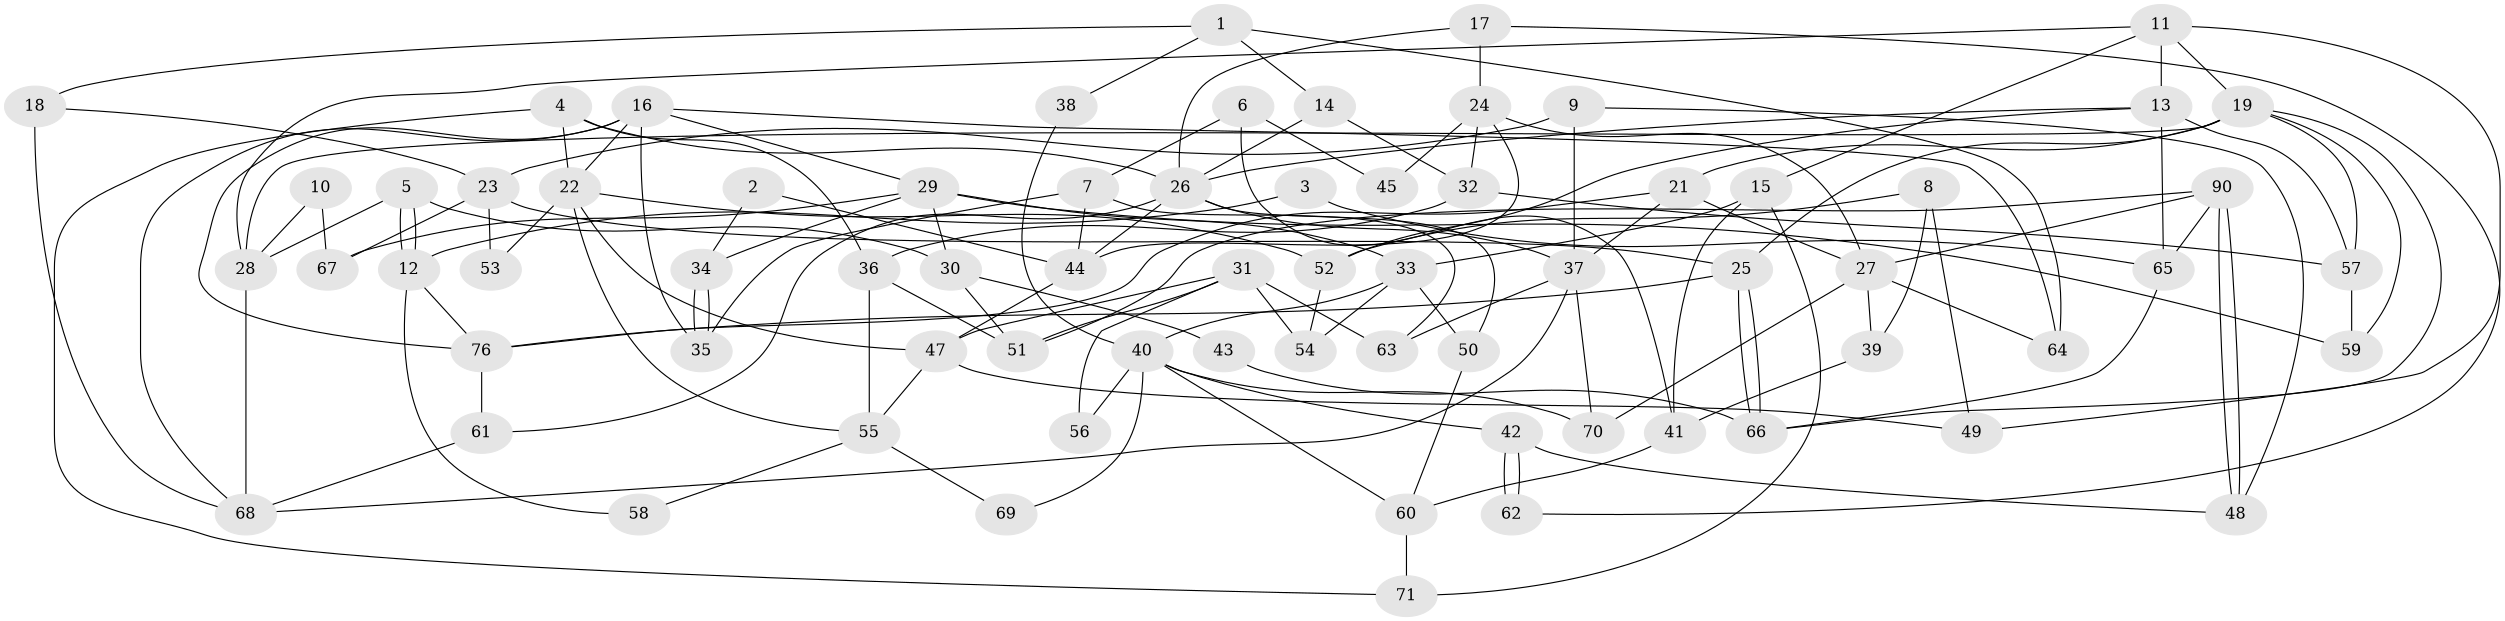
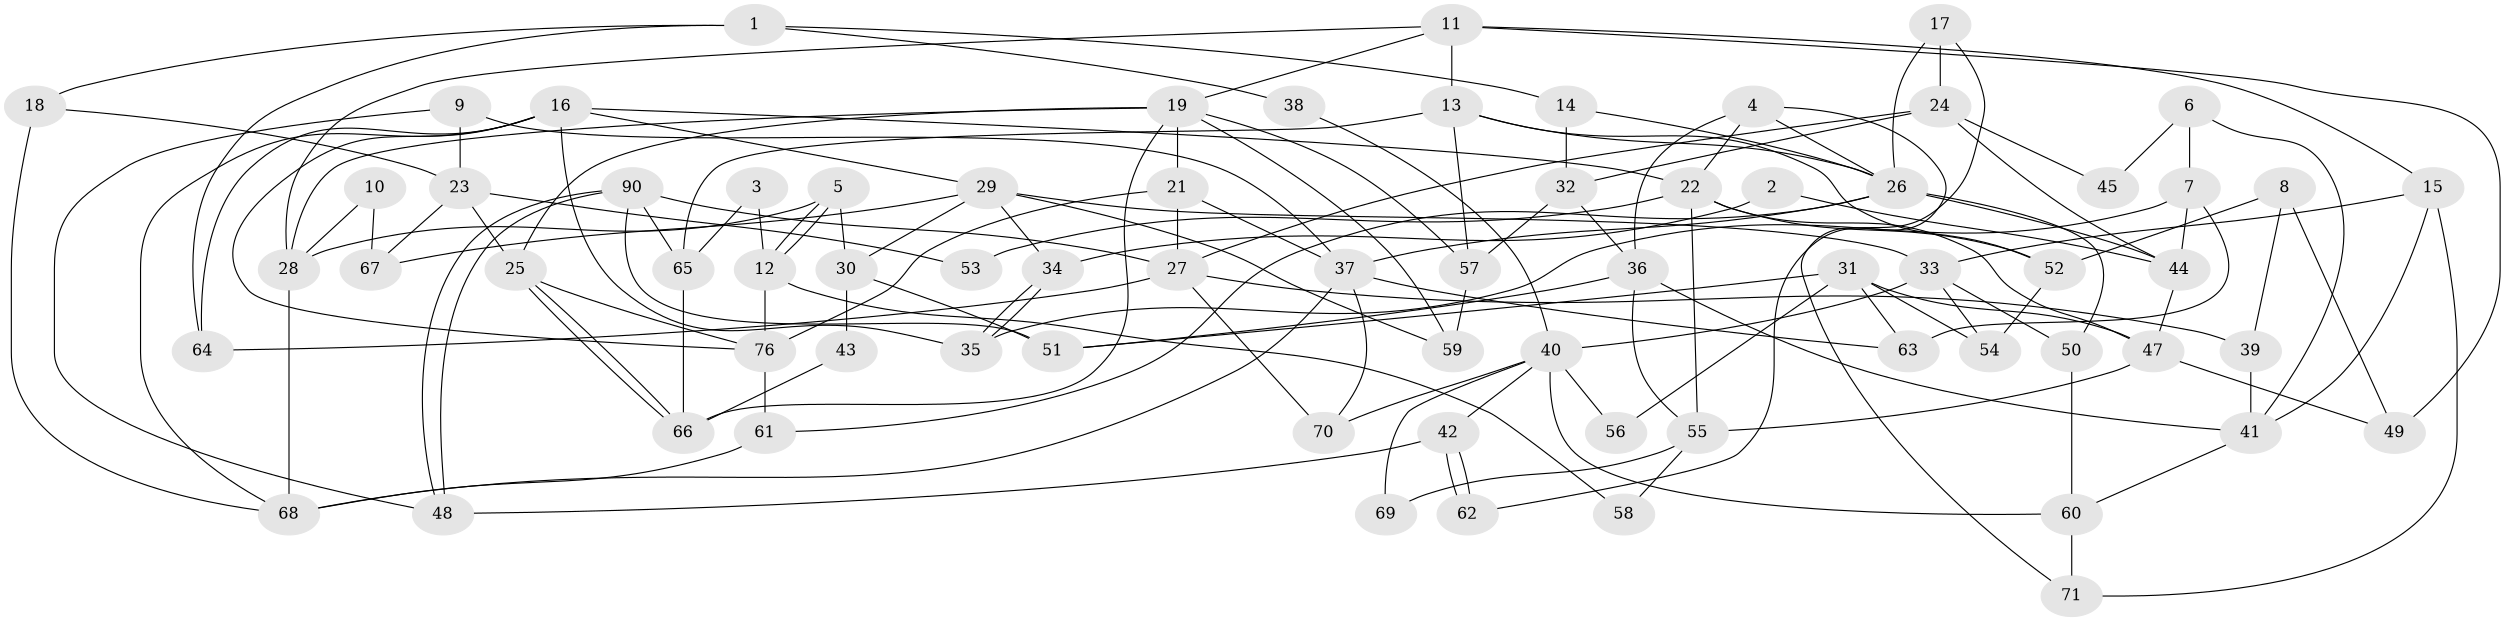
none -> (1932, 388)
